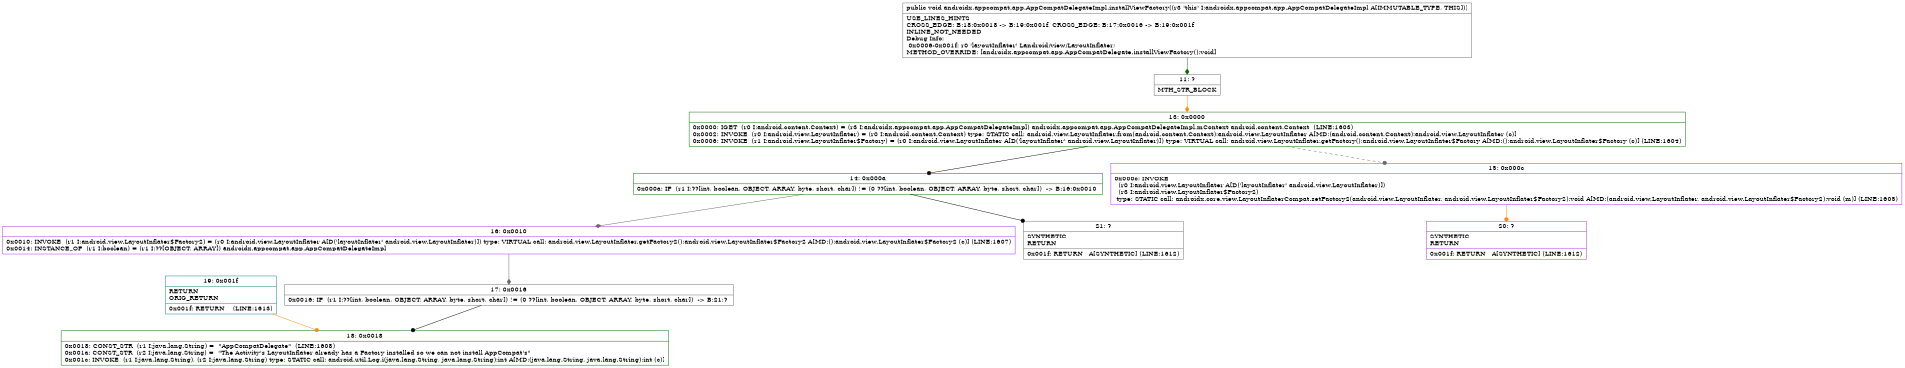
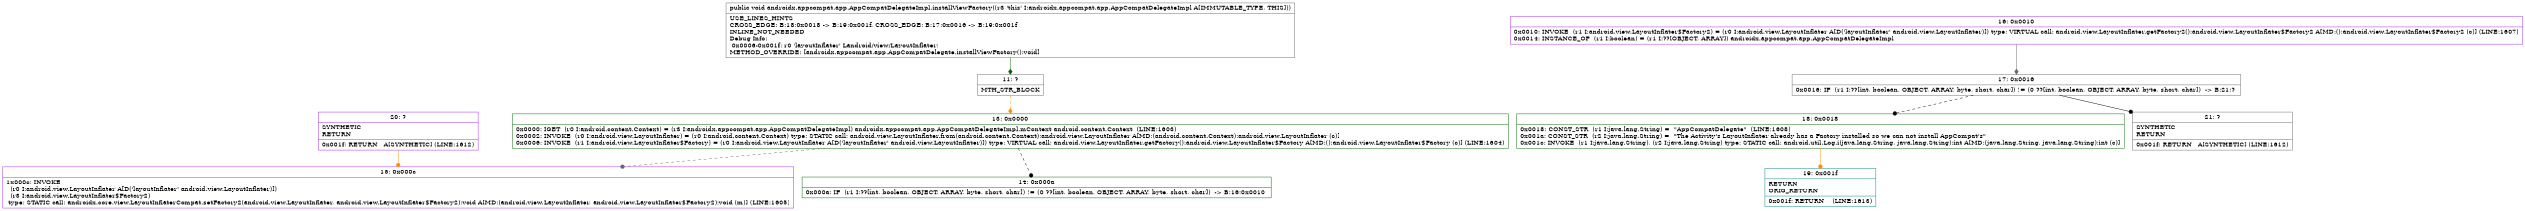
(1187, 101) -> (1010, 102)
(1009, 160) -> (1024, 161)
(1144, 179) -> (36, 182)
(966, 207) -> (2094, 103)
(702, 210) -> none
(1506, 211) -> (398, 157)
(448, 317) -> (1935, 104)
(294, 322) -> (1820, 156)
